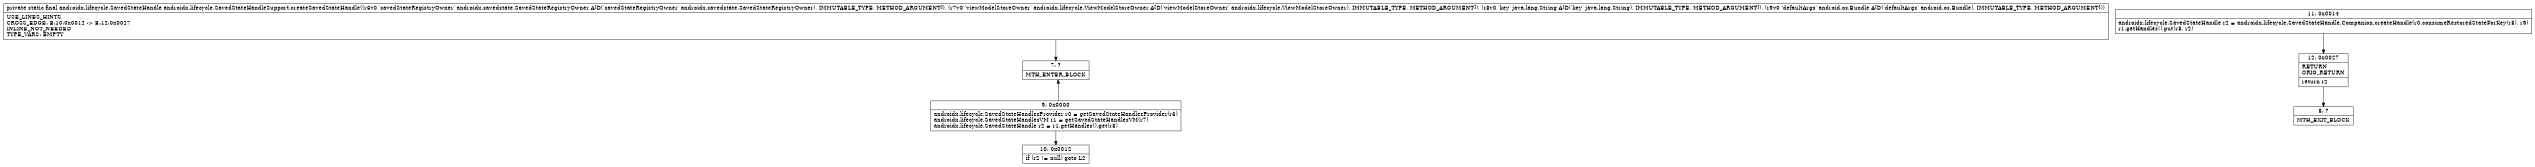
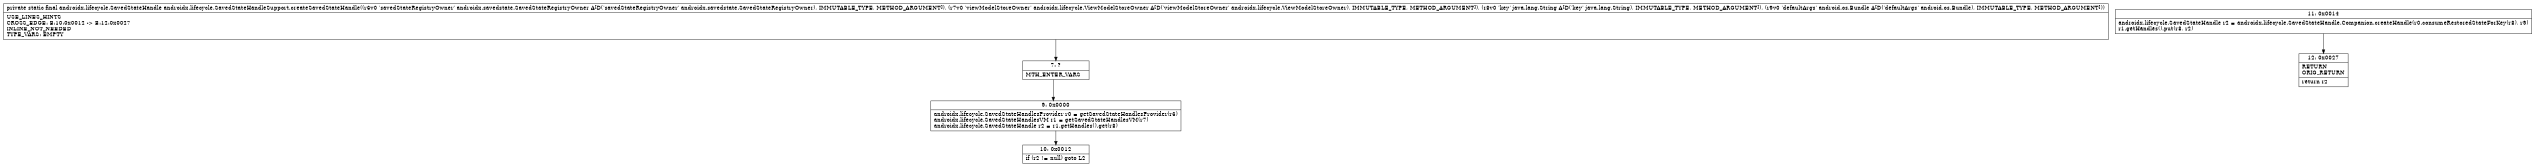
(1056, 75) -> (1053, 75)
(1059, 92) -> (1053, 88)
(2324, 116) -> none
